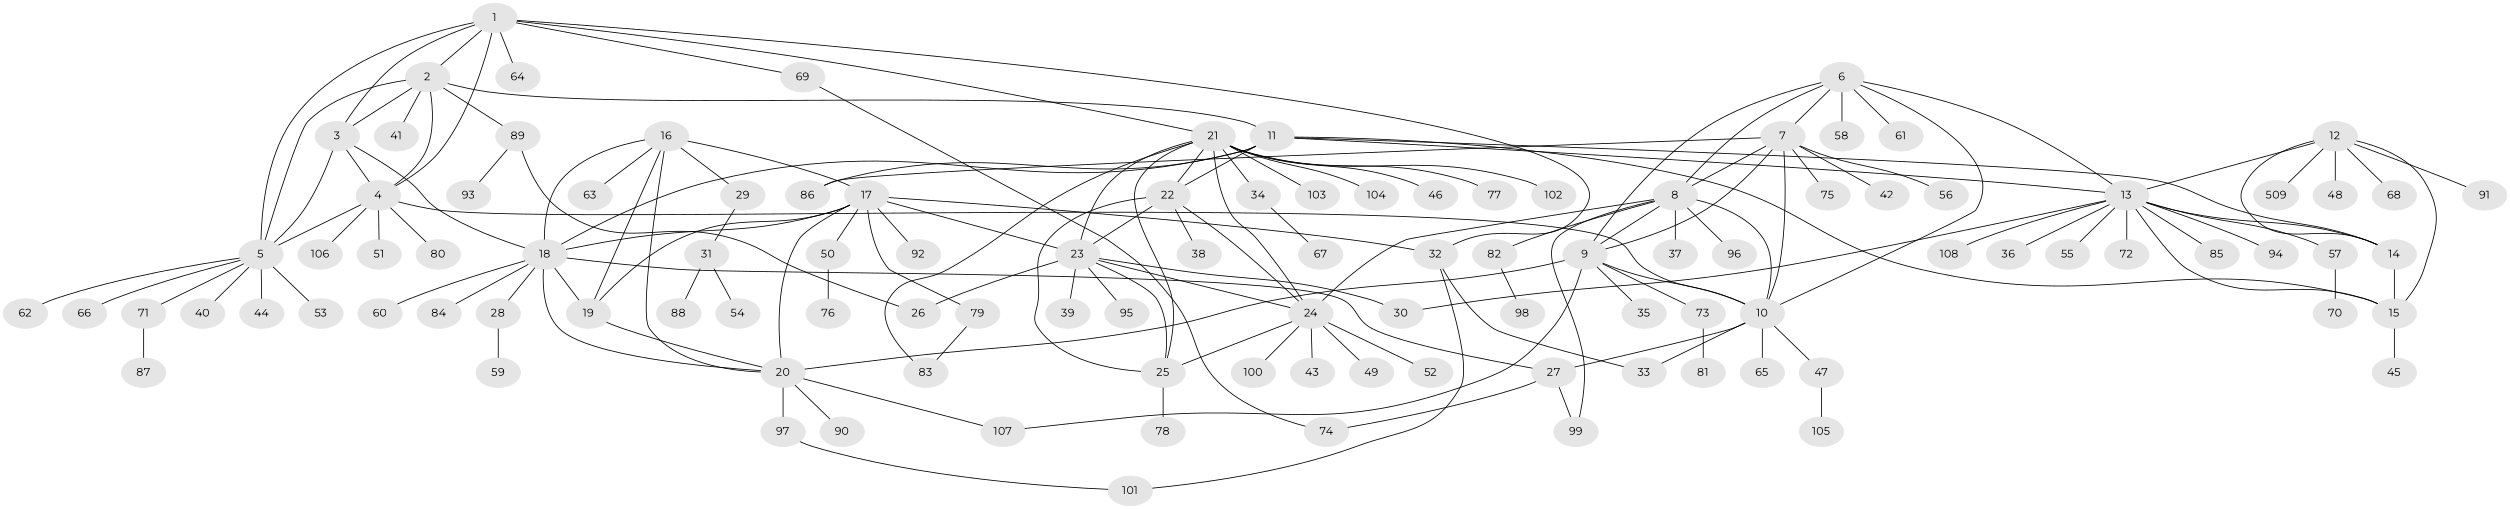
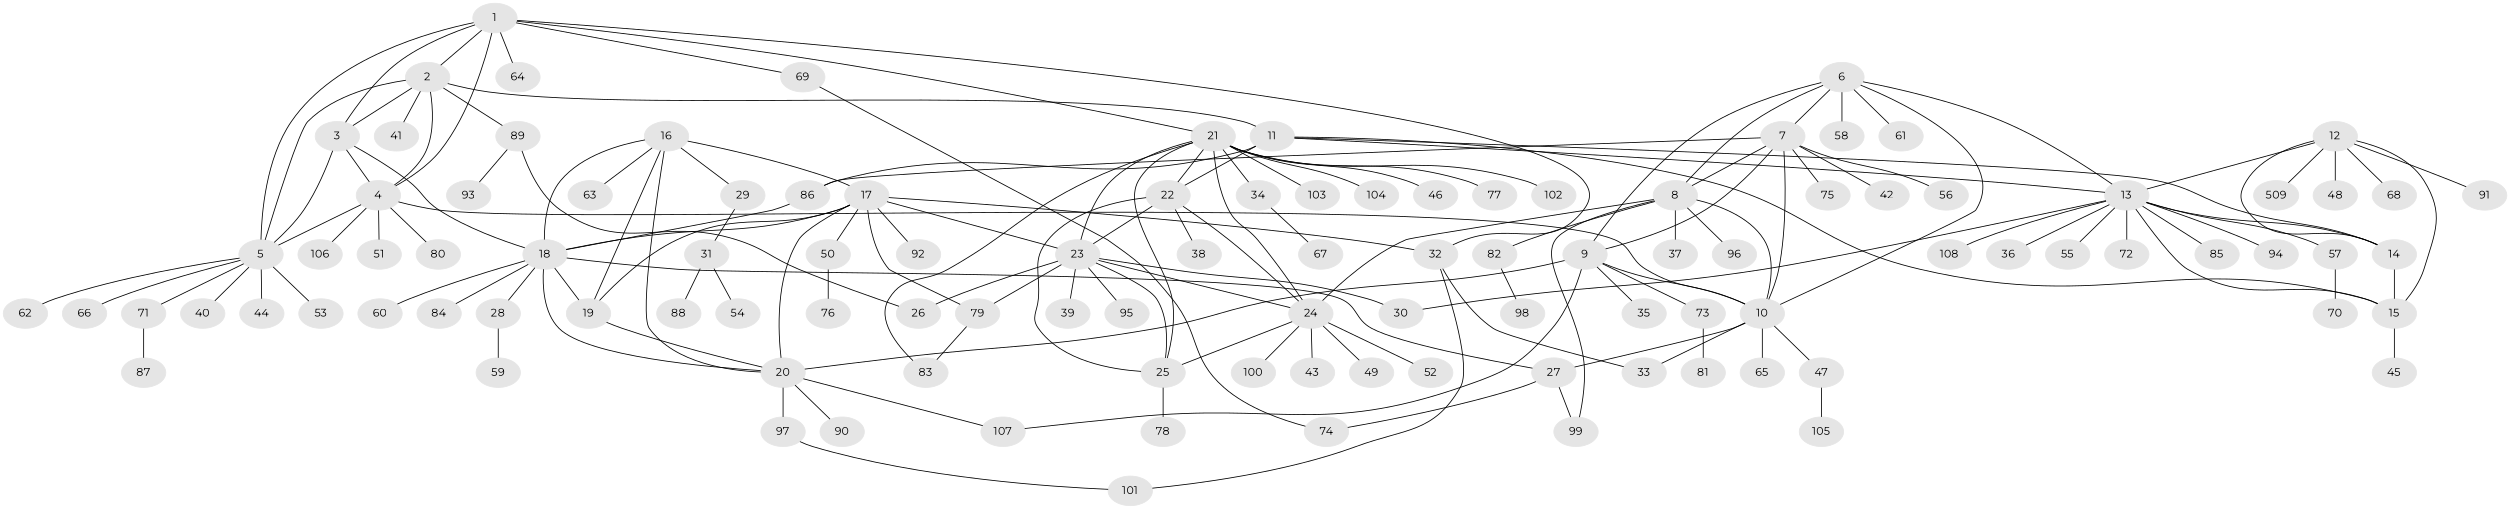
(903, 162) -> (690, 226)
(1630, 225) -> none
none -> (1028, 284)
